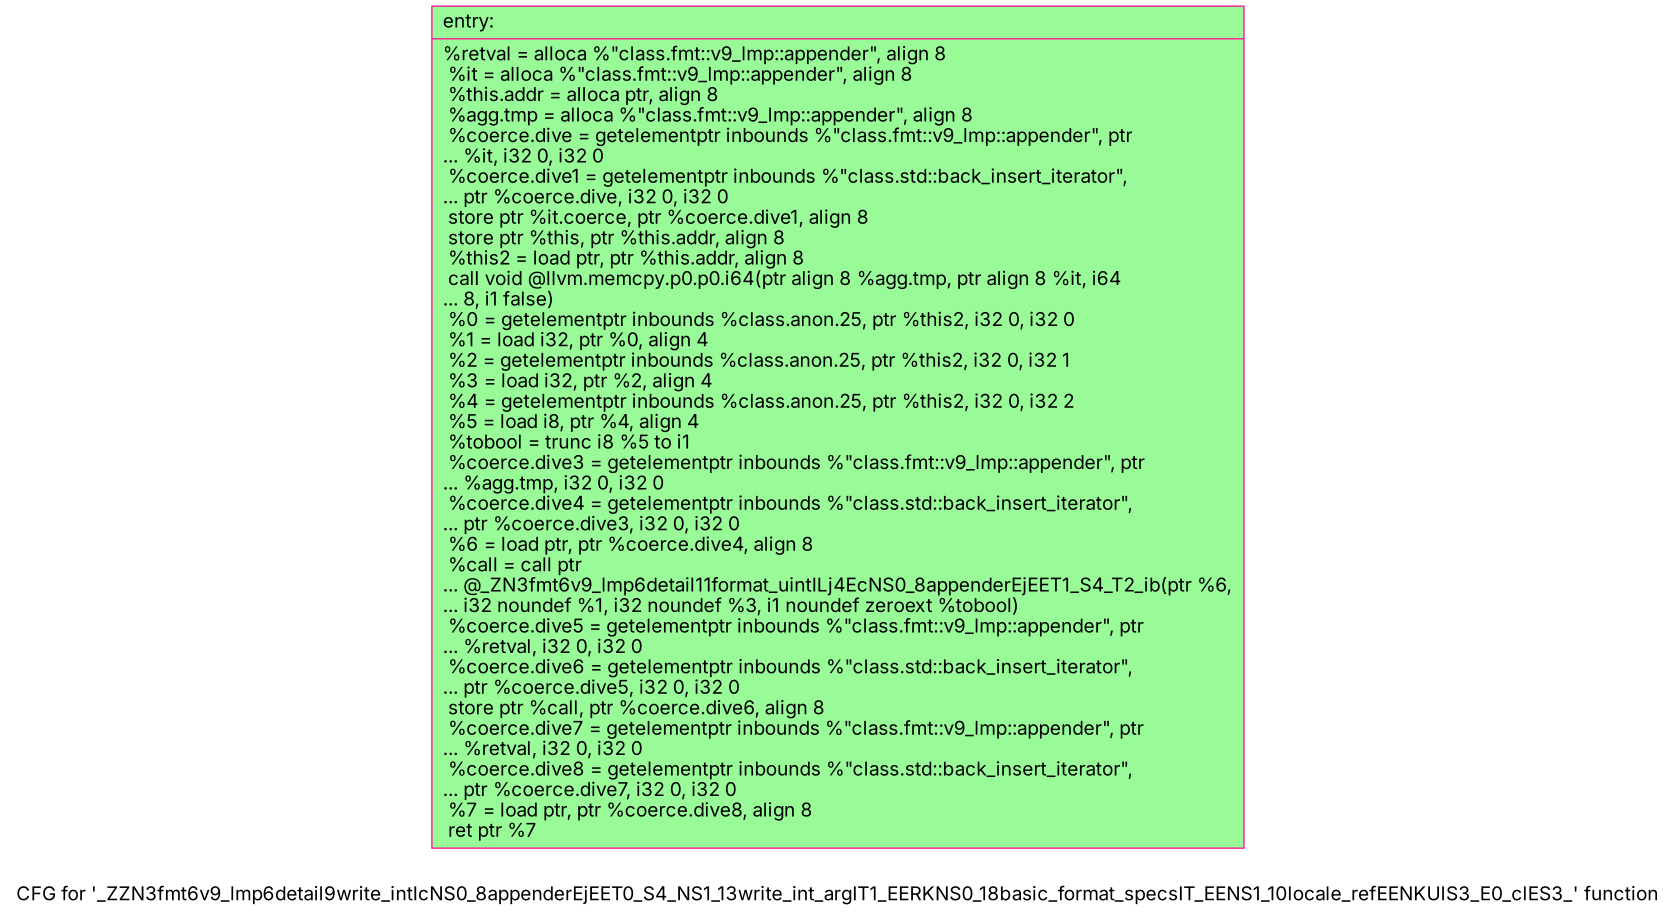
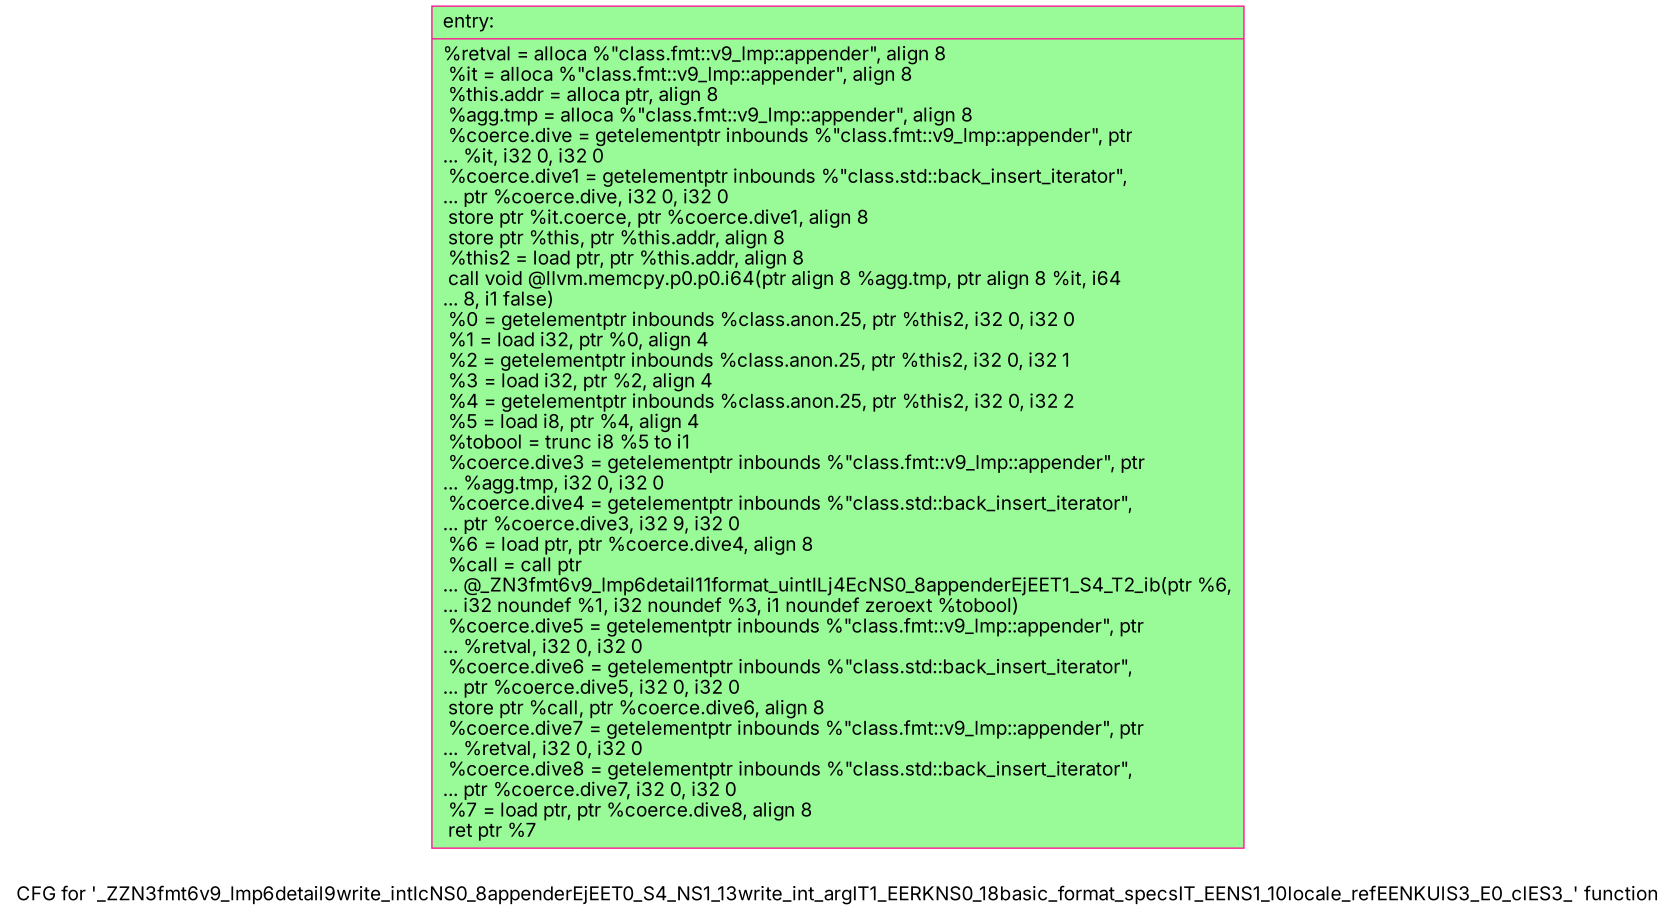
(592, 525) -> (592, 525)
